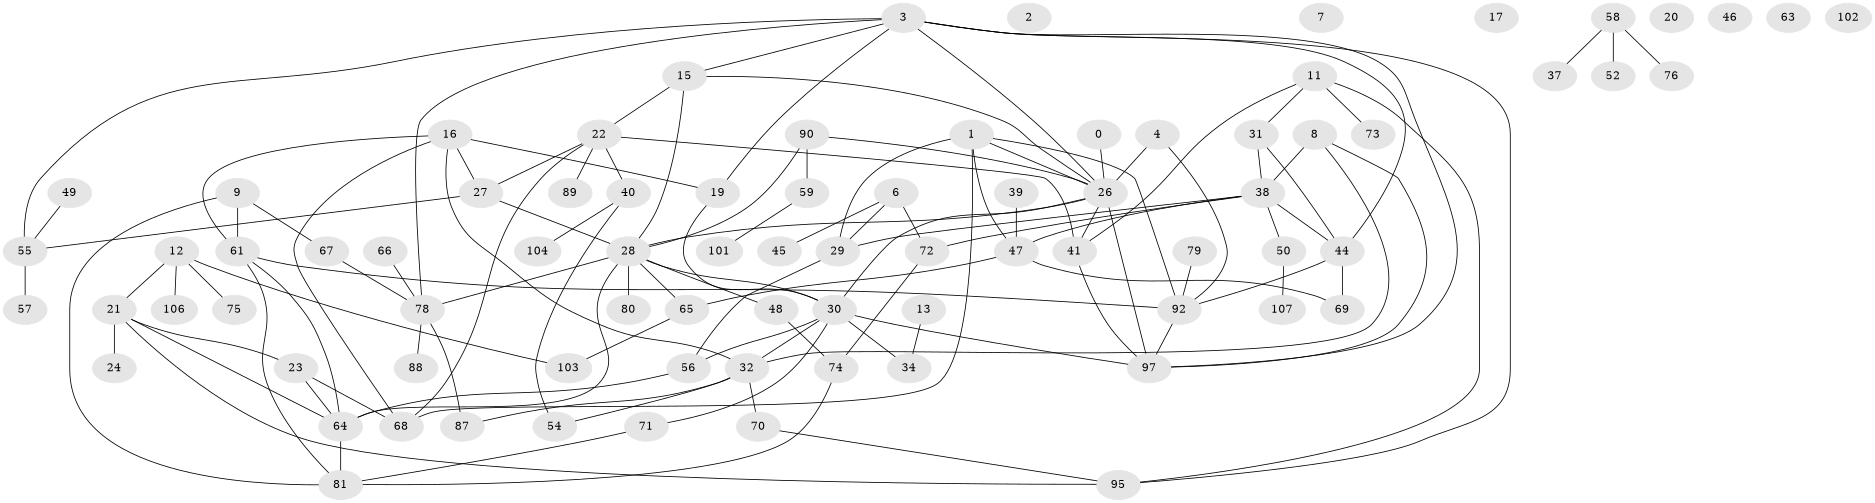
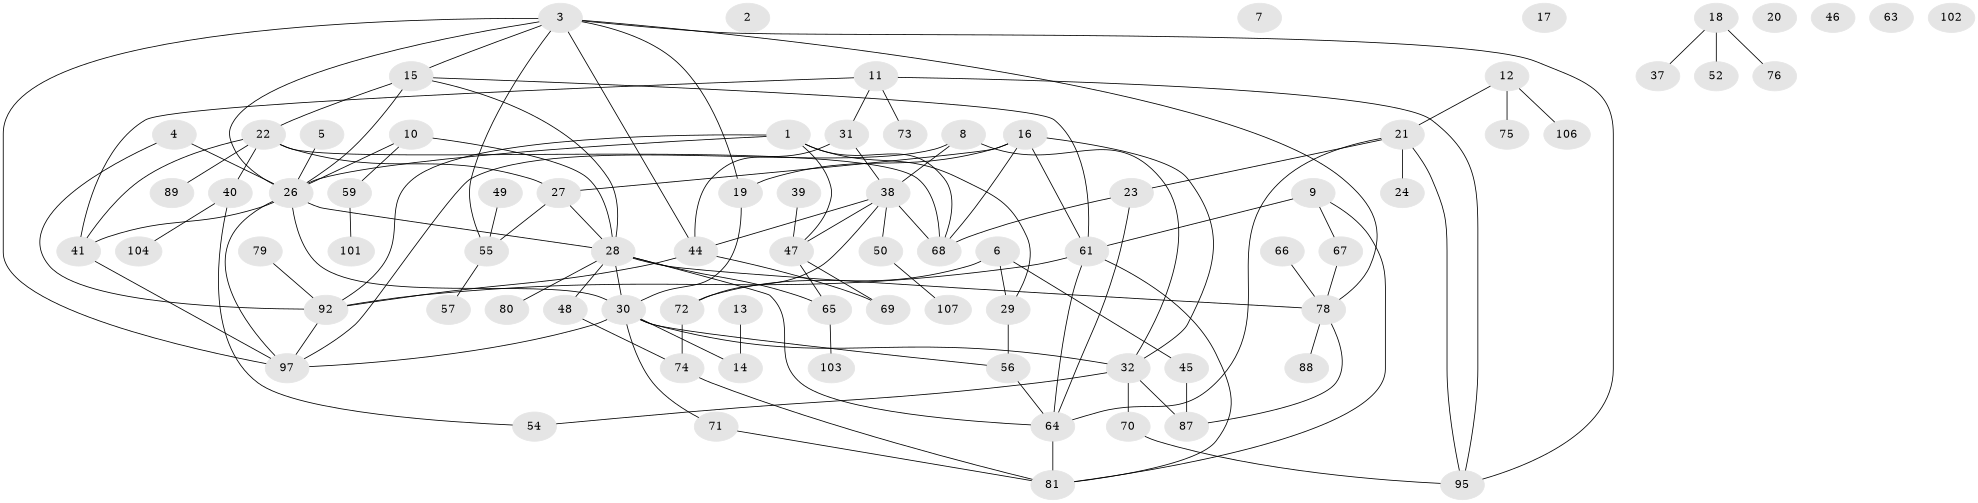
(1613, 18) -> (1716, 18)
none -> (807, 95)
(807, 135) -> (411, 135)
(1099, 135) -> (322, 135)
(1049, 218) -> (914, 222)
(369, 318) -> none
(909, 368) -> (741, 368)
none -> (1187, 397)
